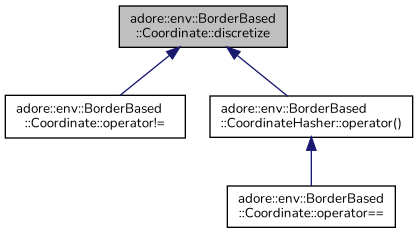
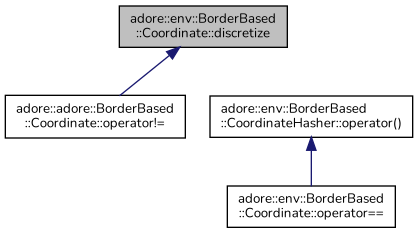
(263, 76) -> none
(95, 117) -> (95, 117)
